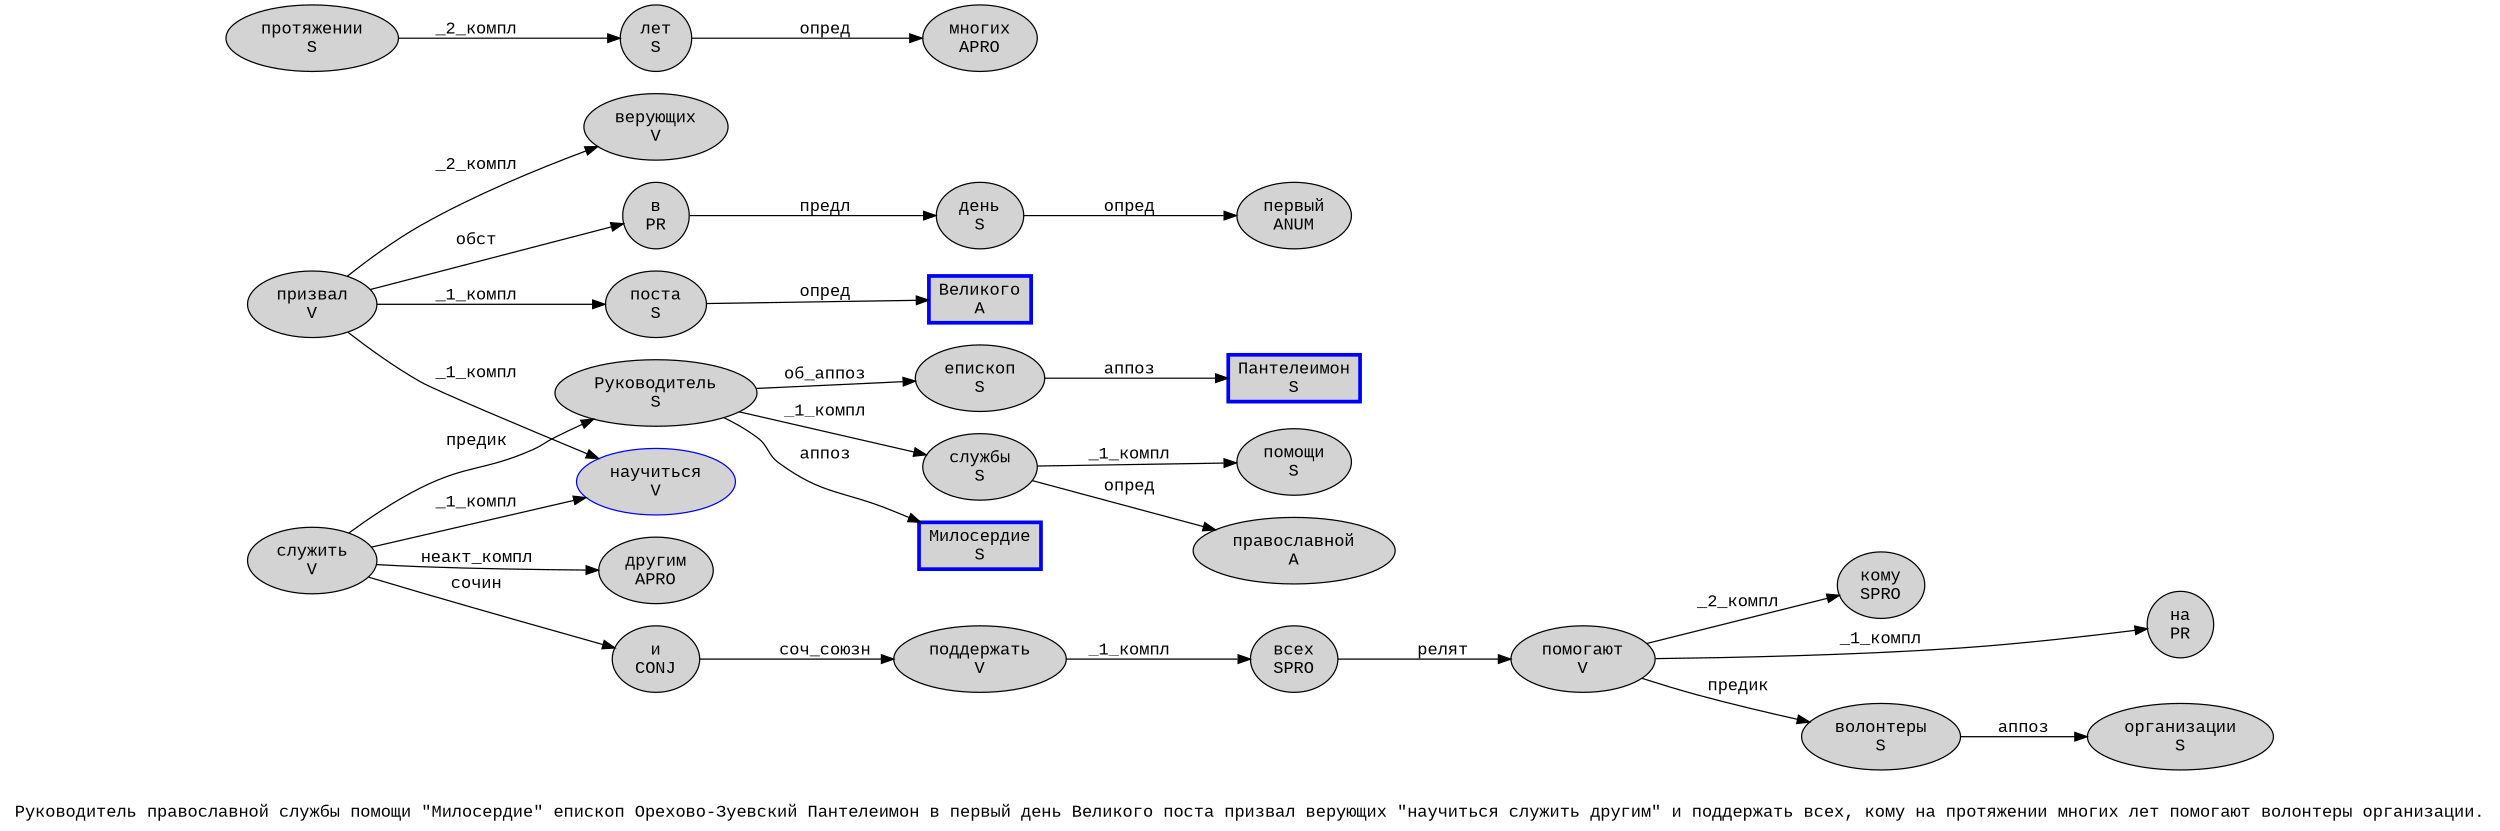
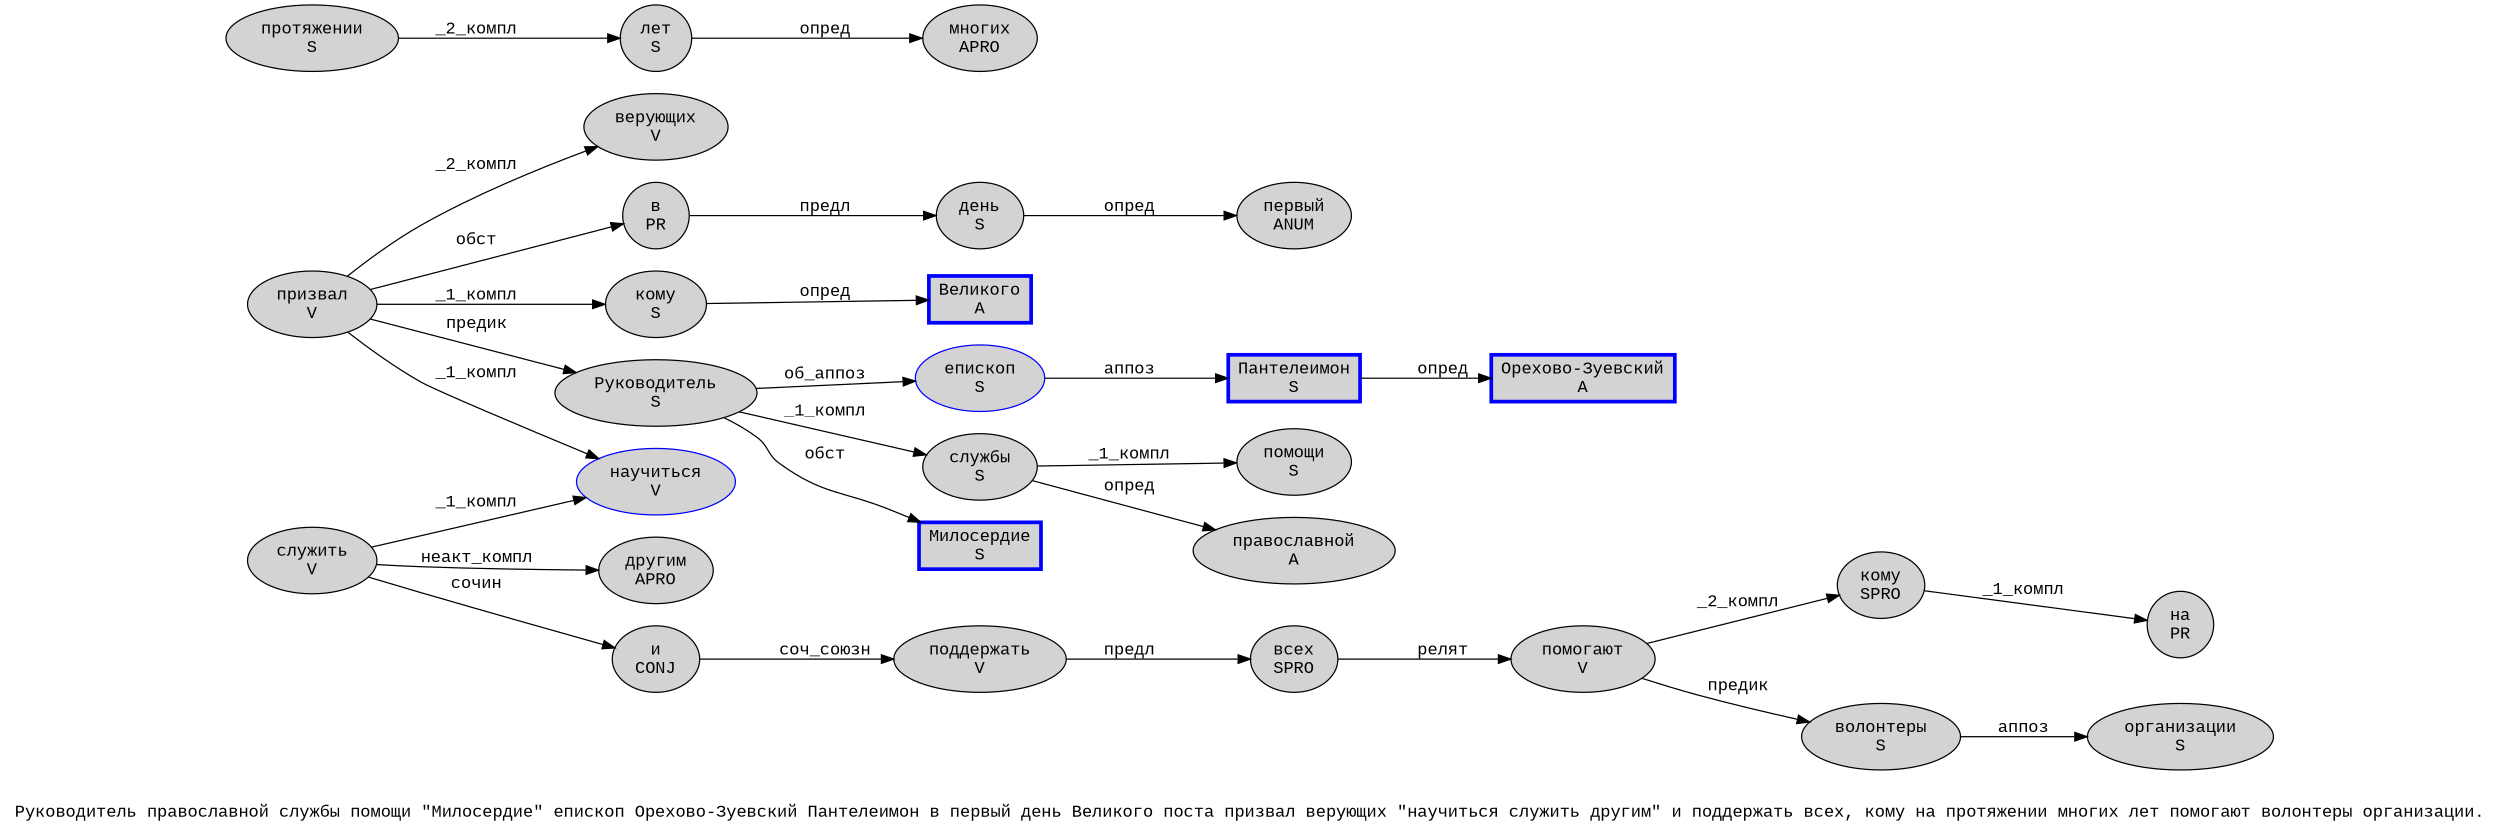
(656, 304) -> (656, 304)
(980, 378) -> (980, 378)
none -> (1583, 378)
(825, 454) -> (825, 454)
(462, 472) -> (467, 344)
(1130, 650) -> (1130, 650)
(1896, 652) -> (2029, 605)
